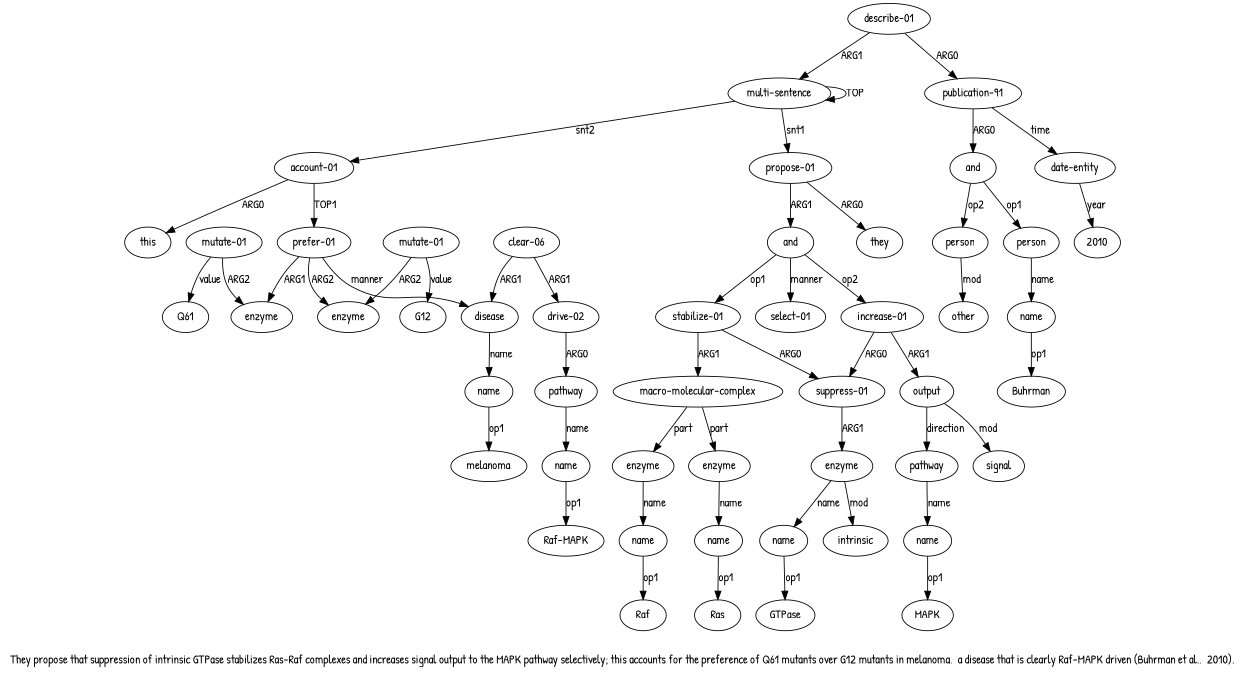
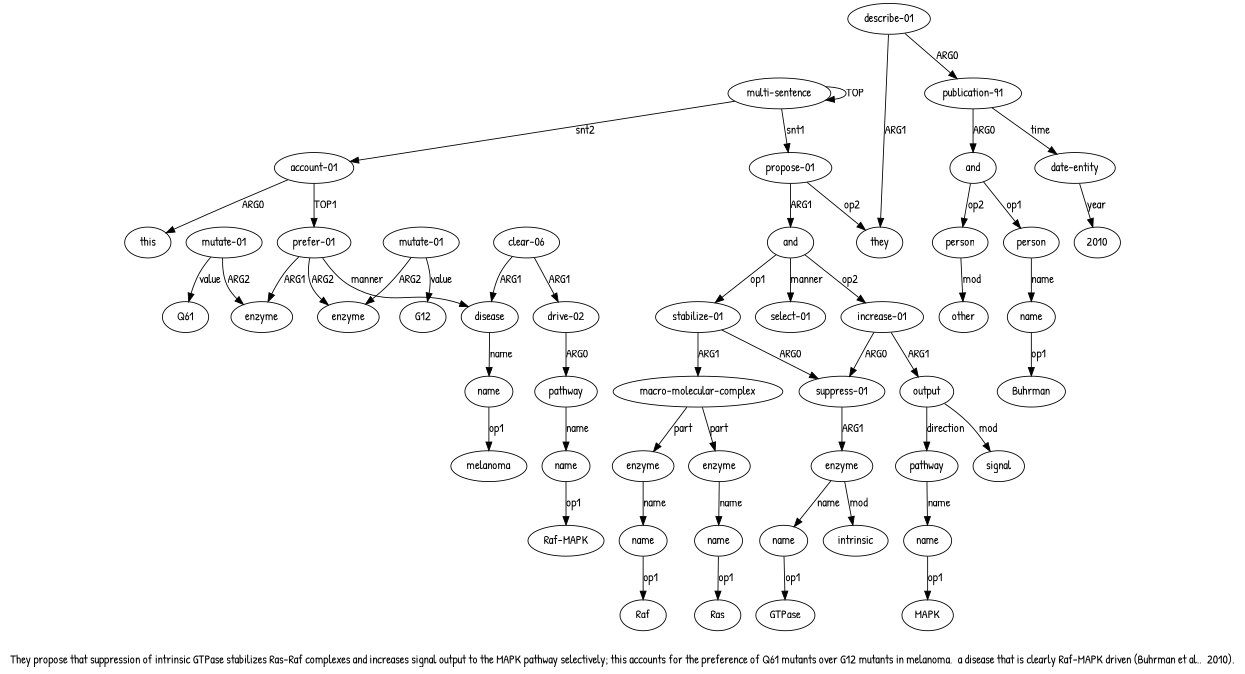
(838, 53) -> (885, 126)
(852, 205) -> (852, 205)
